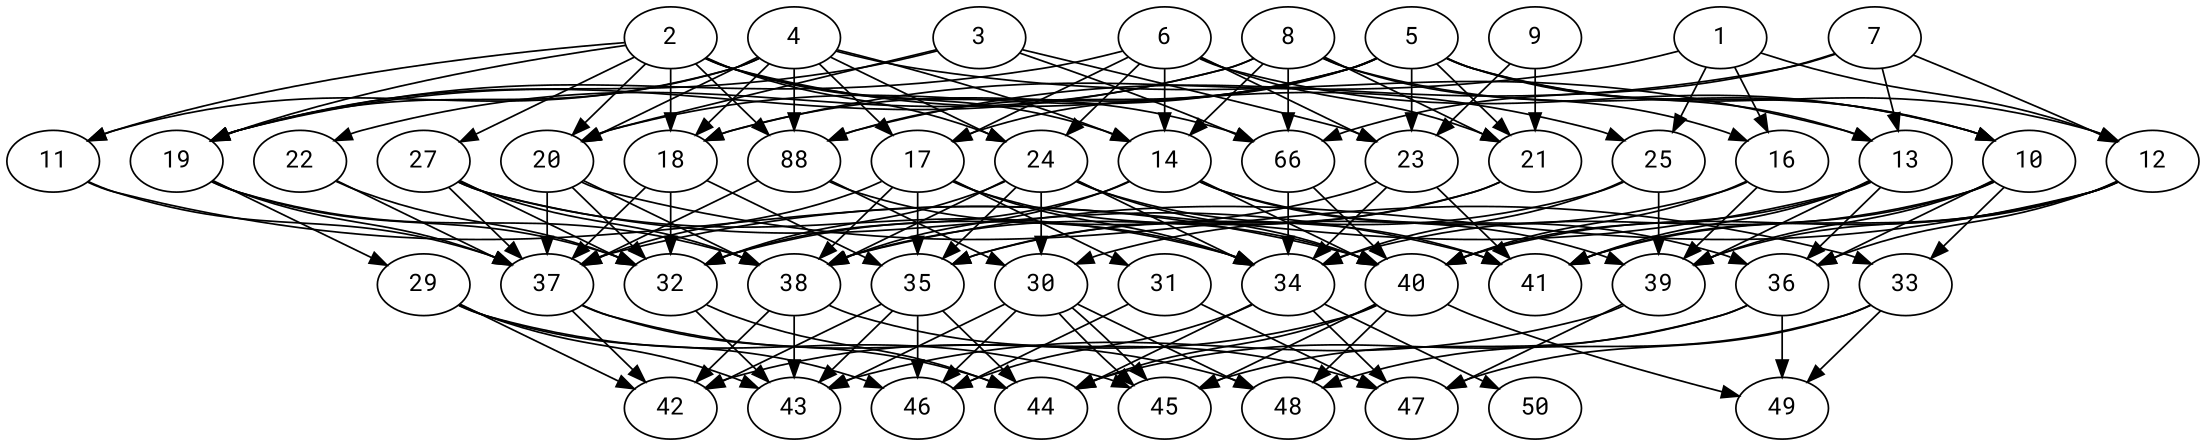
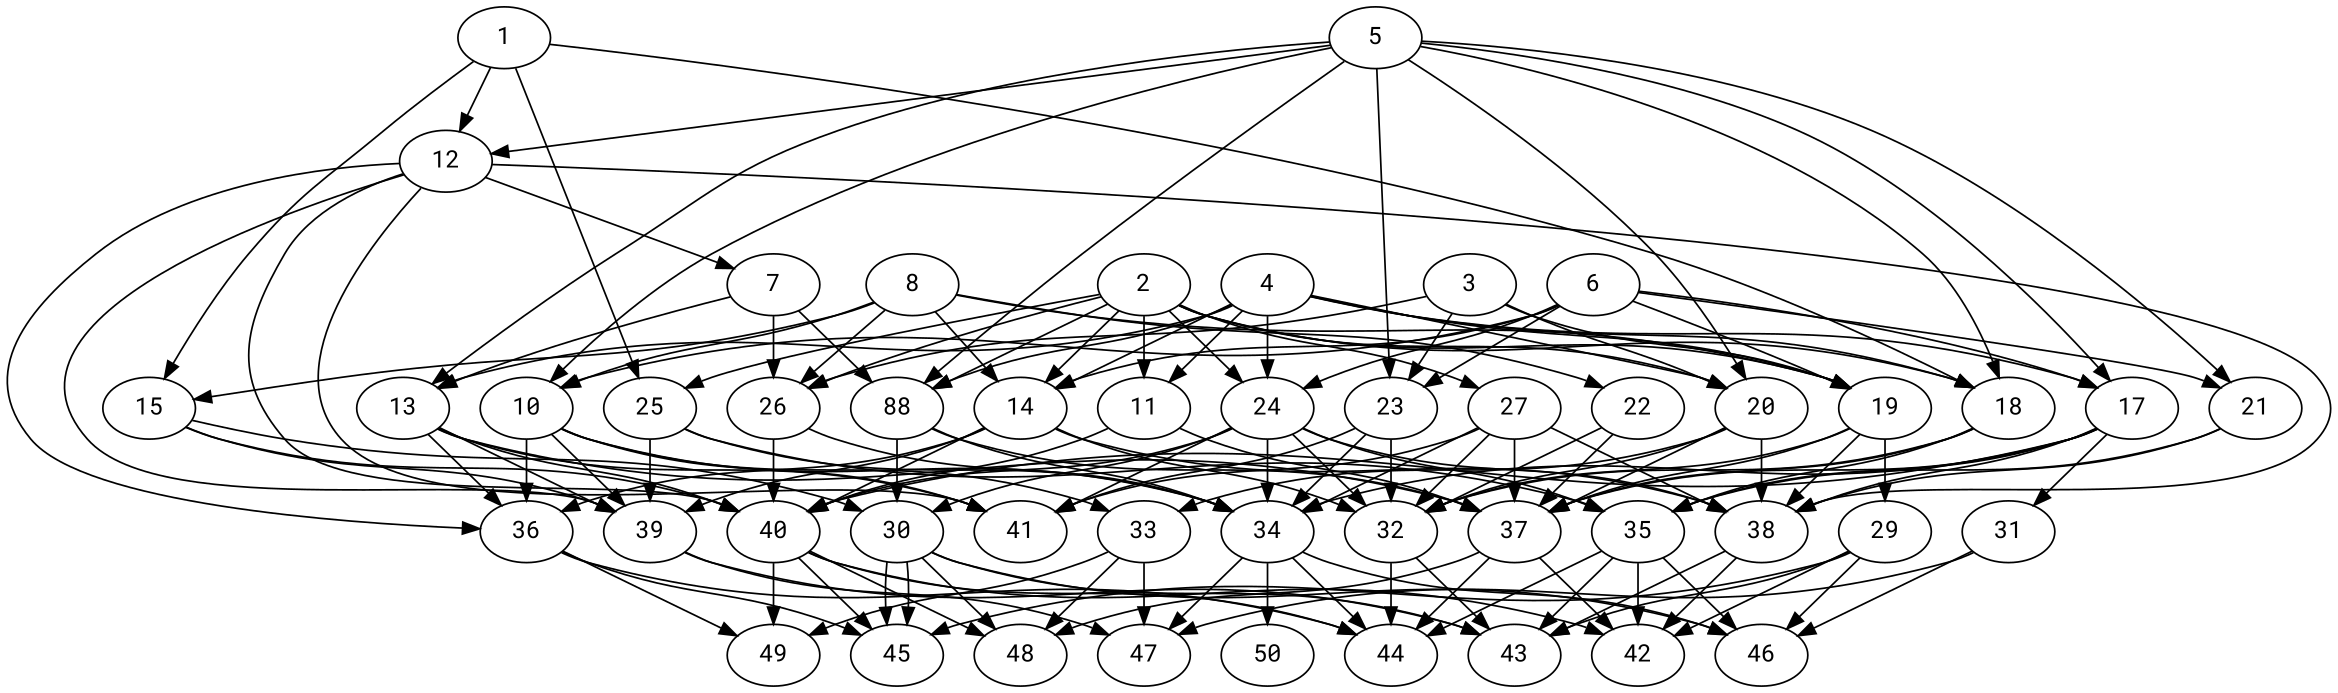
(1535, 38) -> none
(2007, 94) -> (601, 220)
(1404, 96) -> none
(1288, 161) -> (774, 408)
(1782, 161) -> (149, 408)
(1094, 346) -> none
